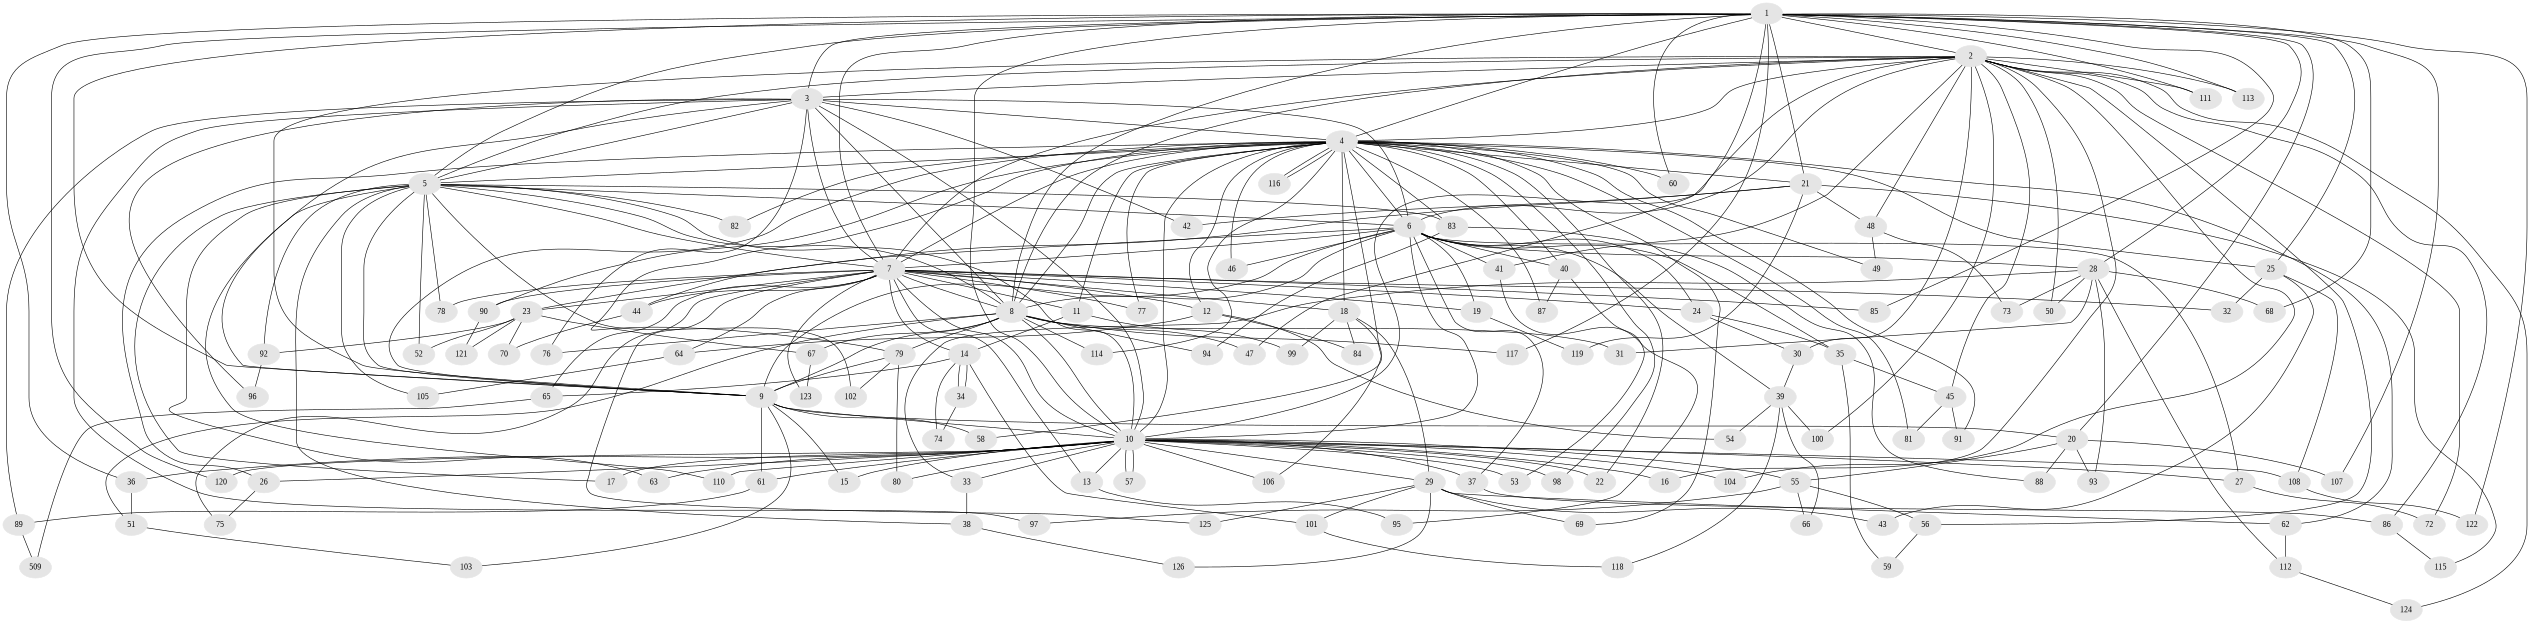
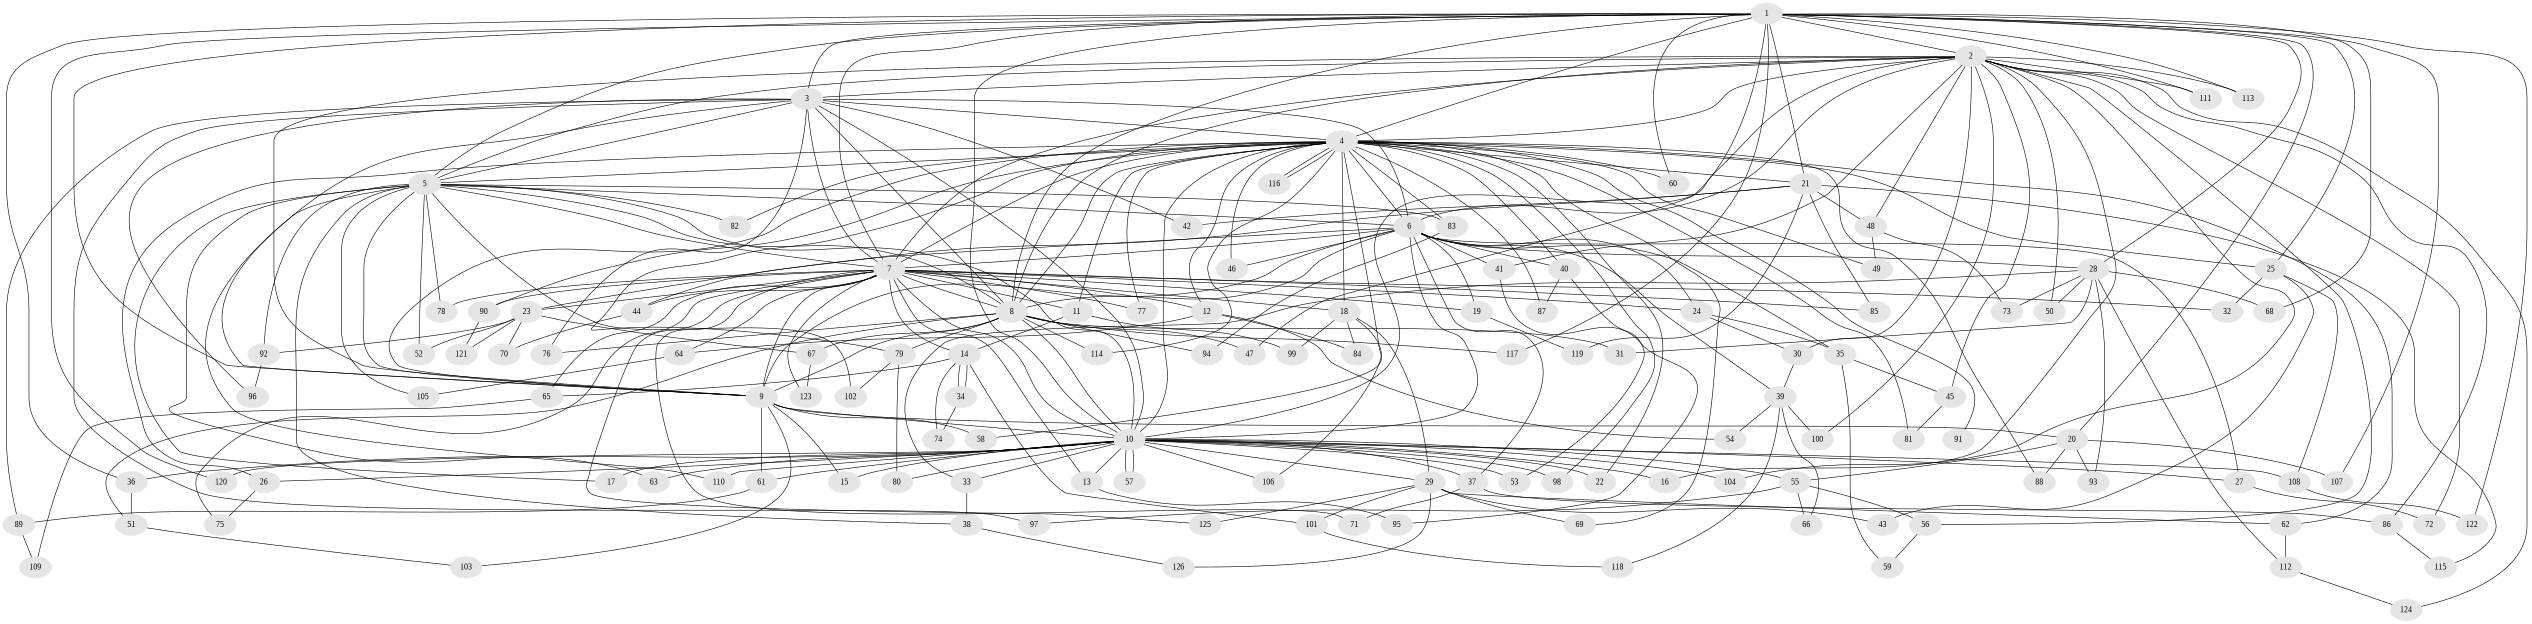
(2254, 71) -> (1837, 249)
(1775, 299) -> (1844, 229)
(829, 373) -> (797, 307)
(1954, 418) -> none
none -> (1354, 525)
(36, 567) -> (36, 567)
